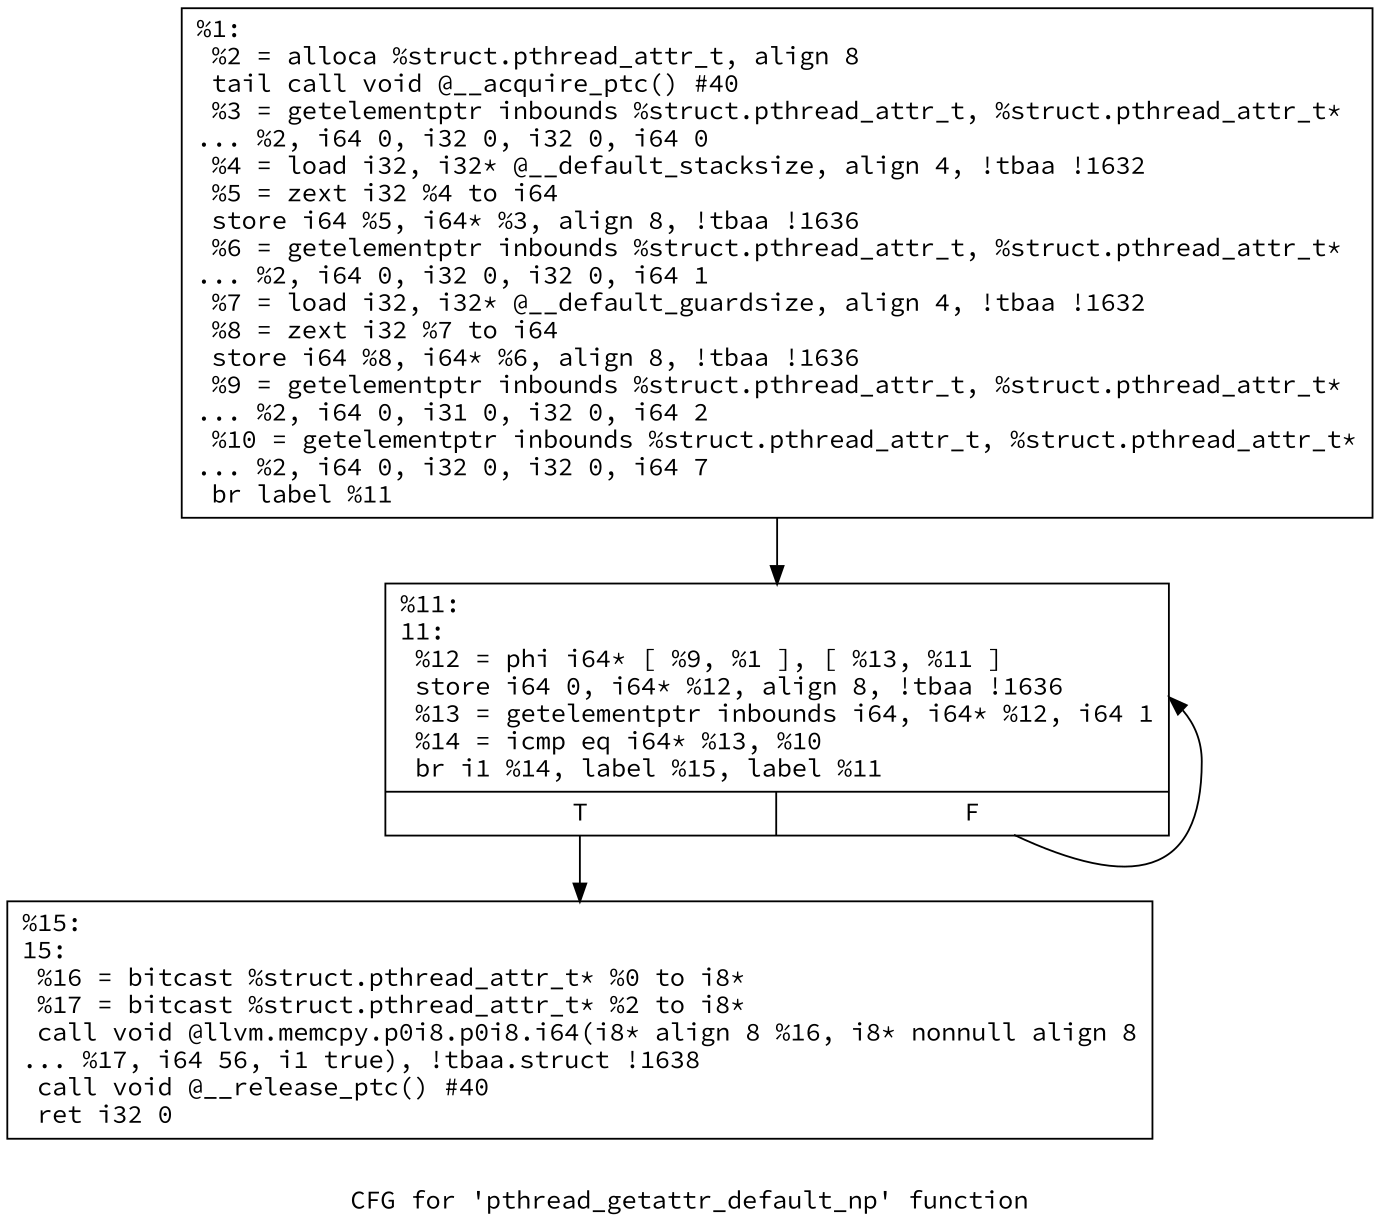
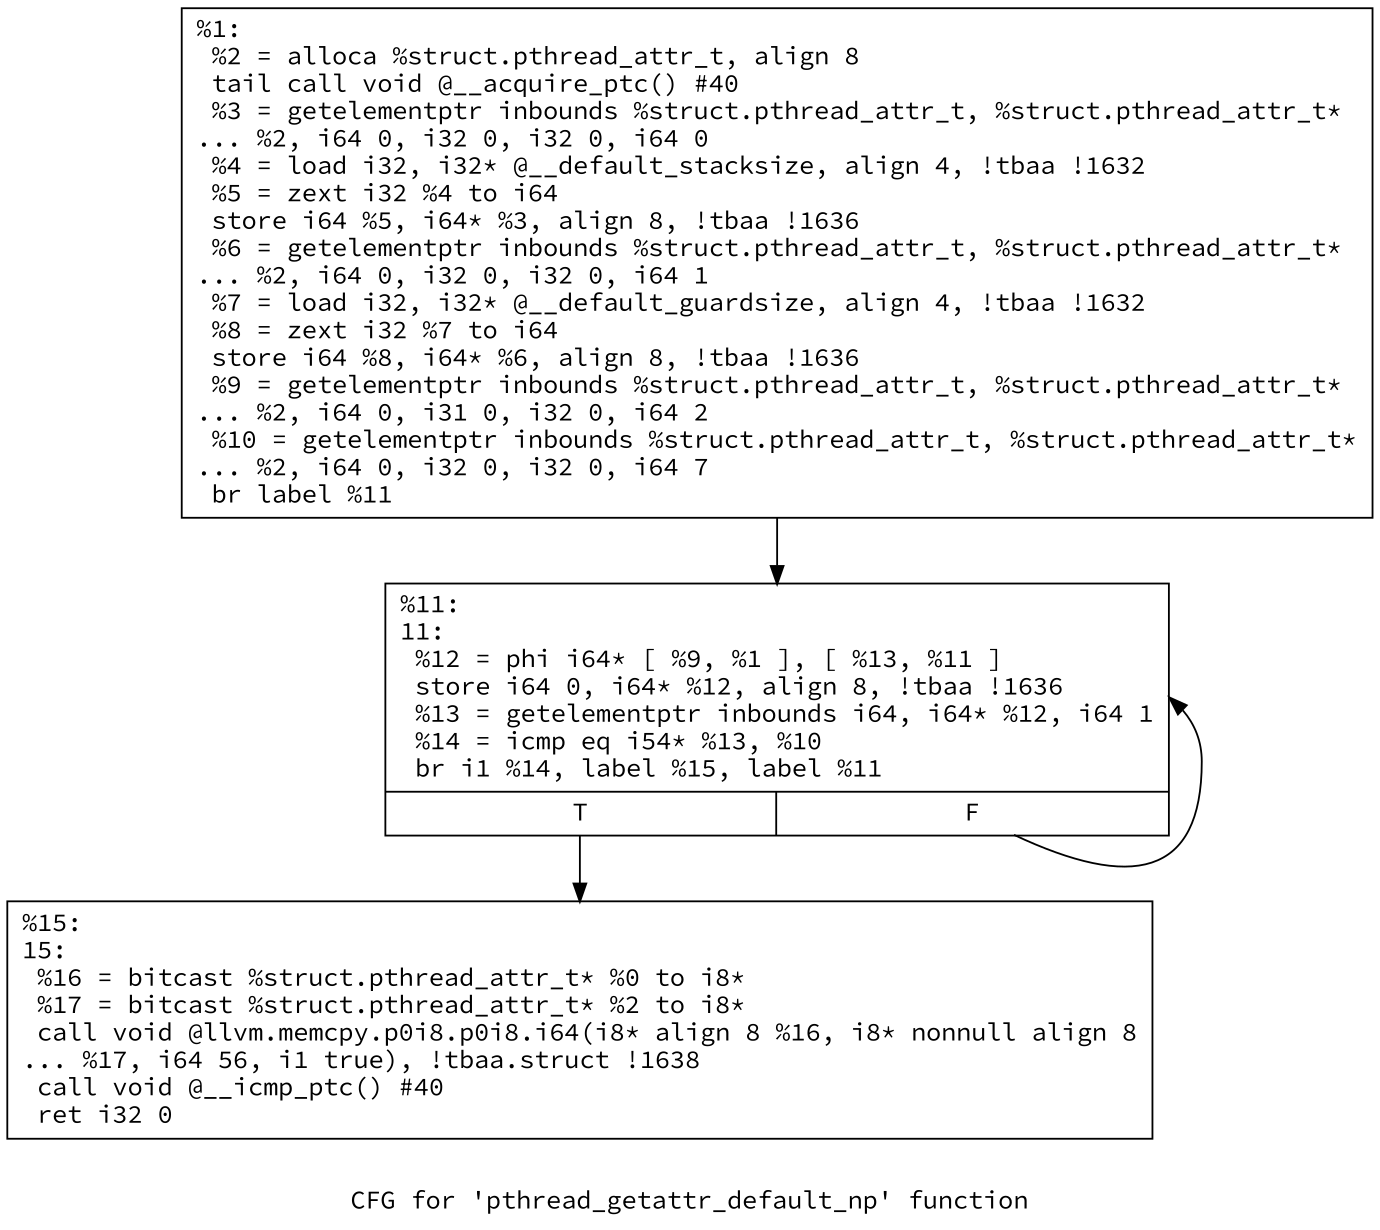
(612, 742) -> (612, 742)
(256, 1088) -> (234, 1088)
